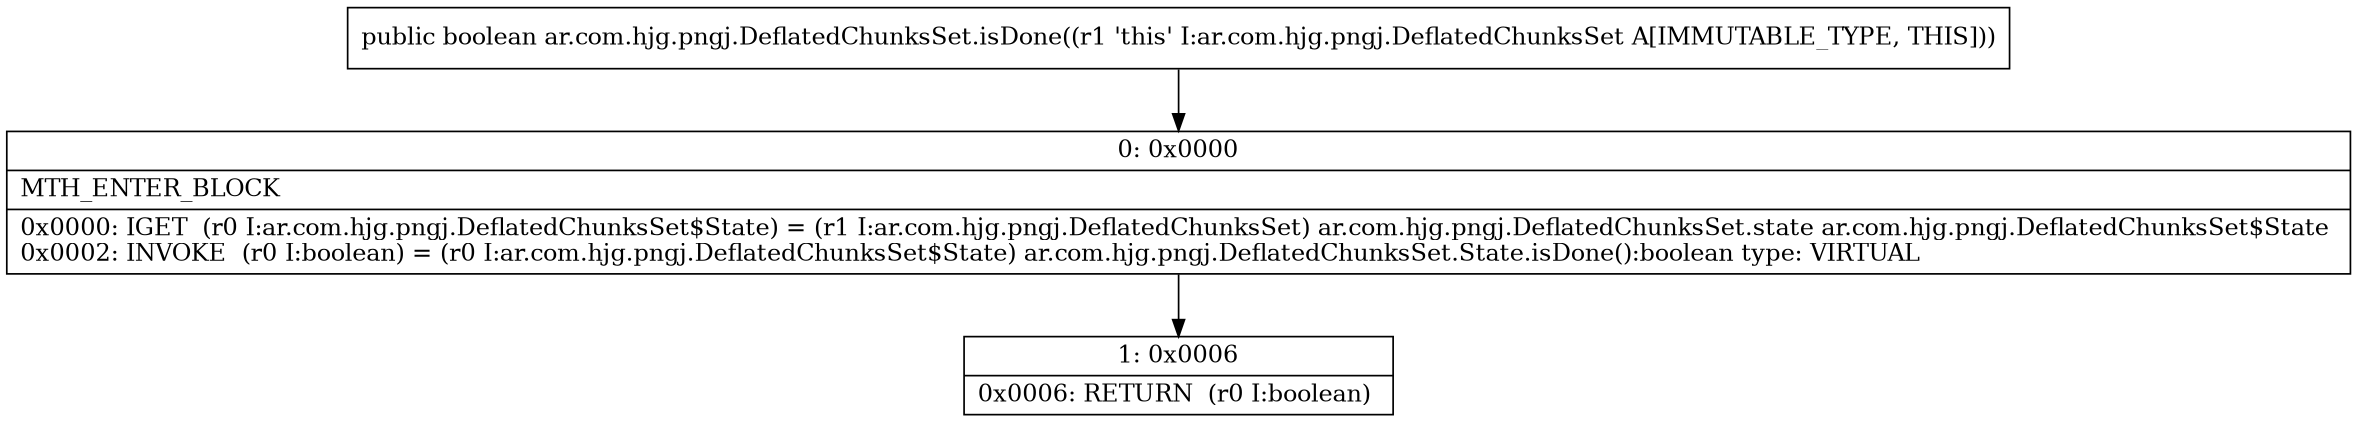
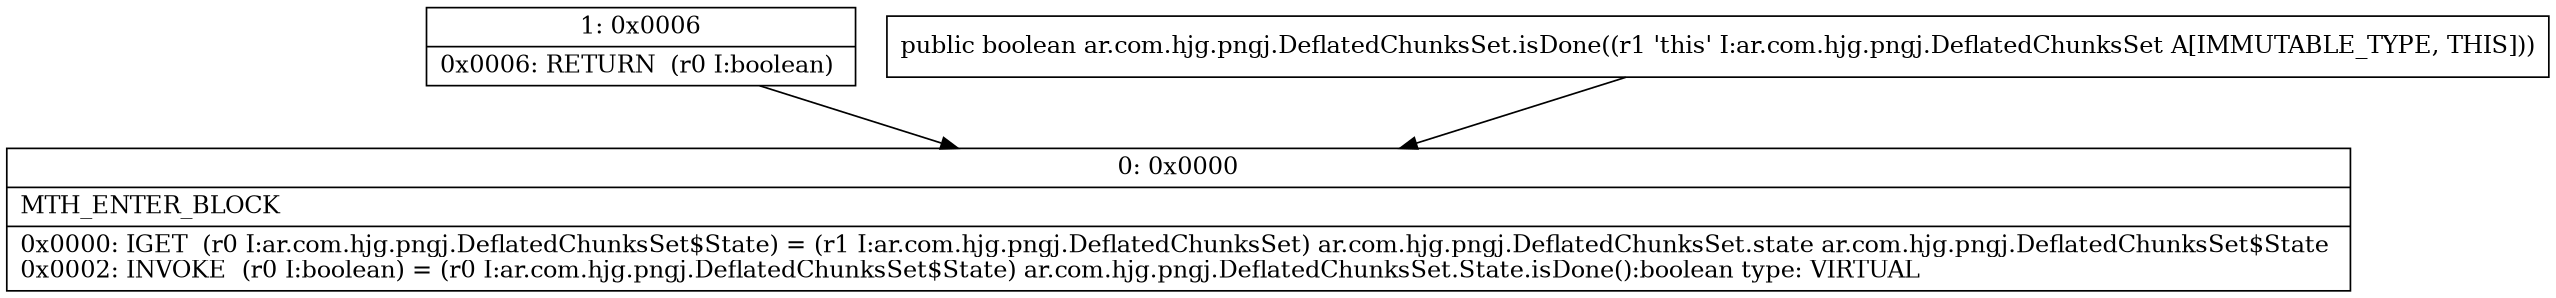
(1179, 297) -> (850, 114)
